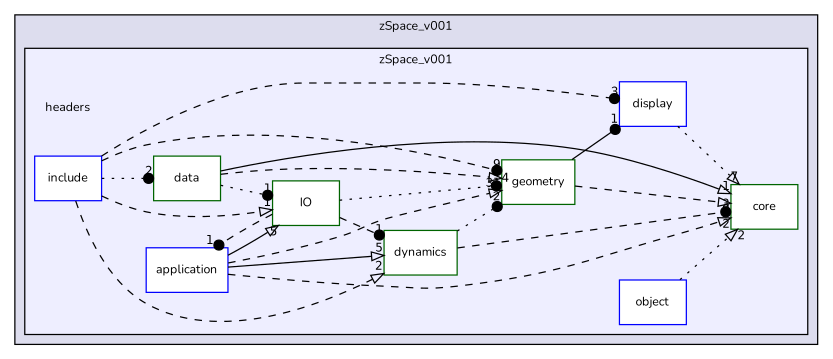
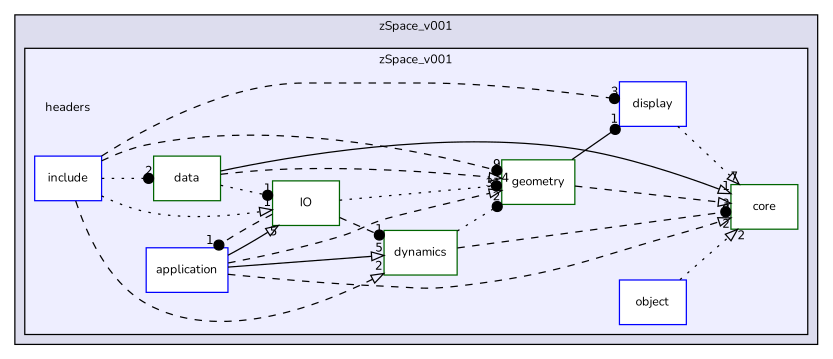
(179, 216) -> (179, 216)
